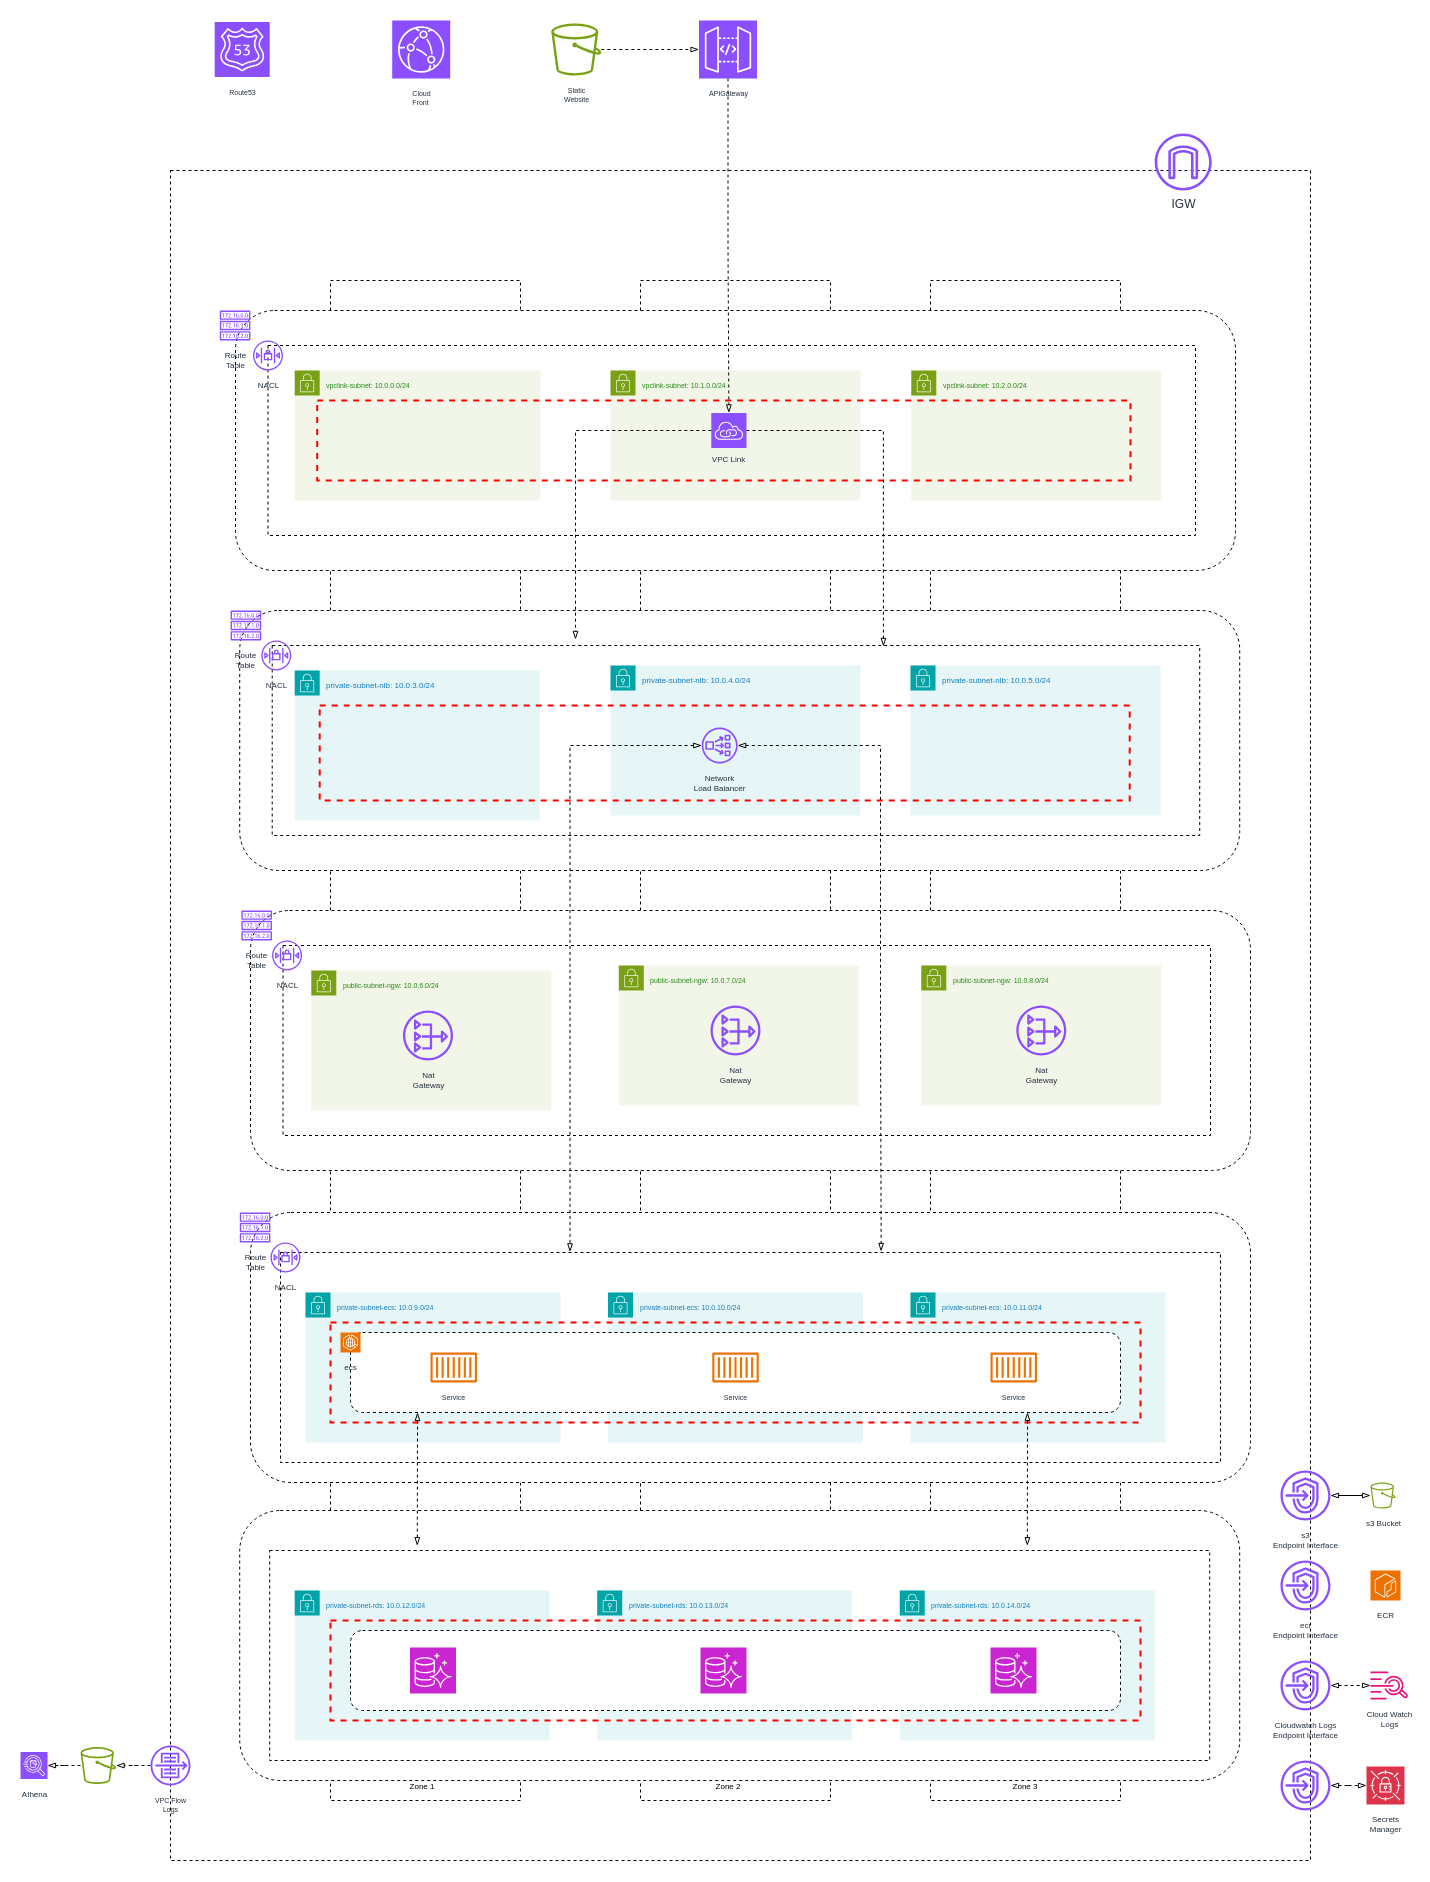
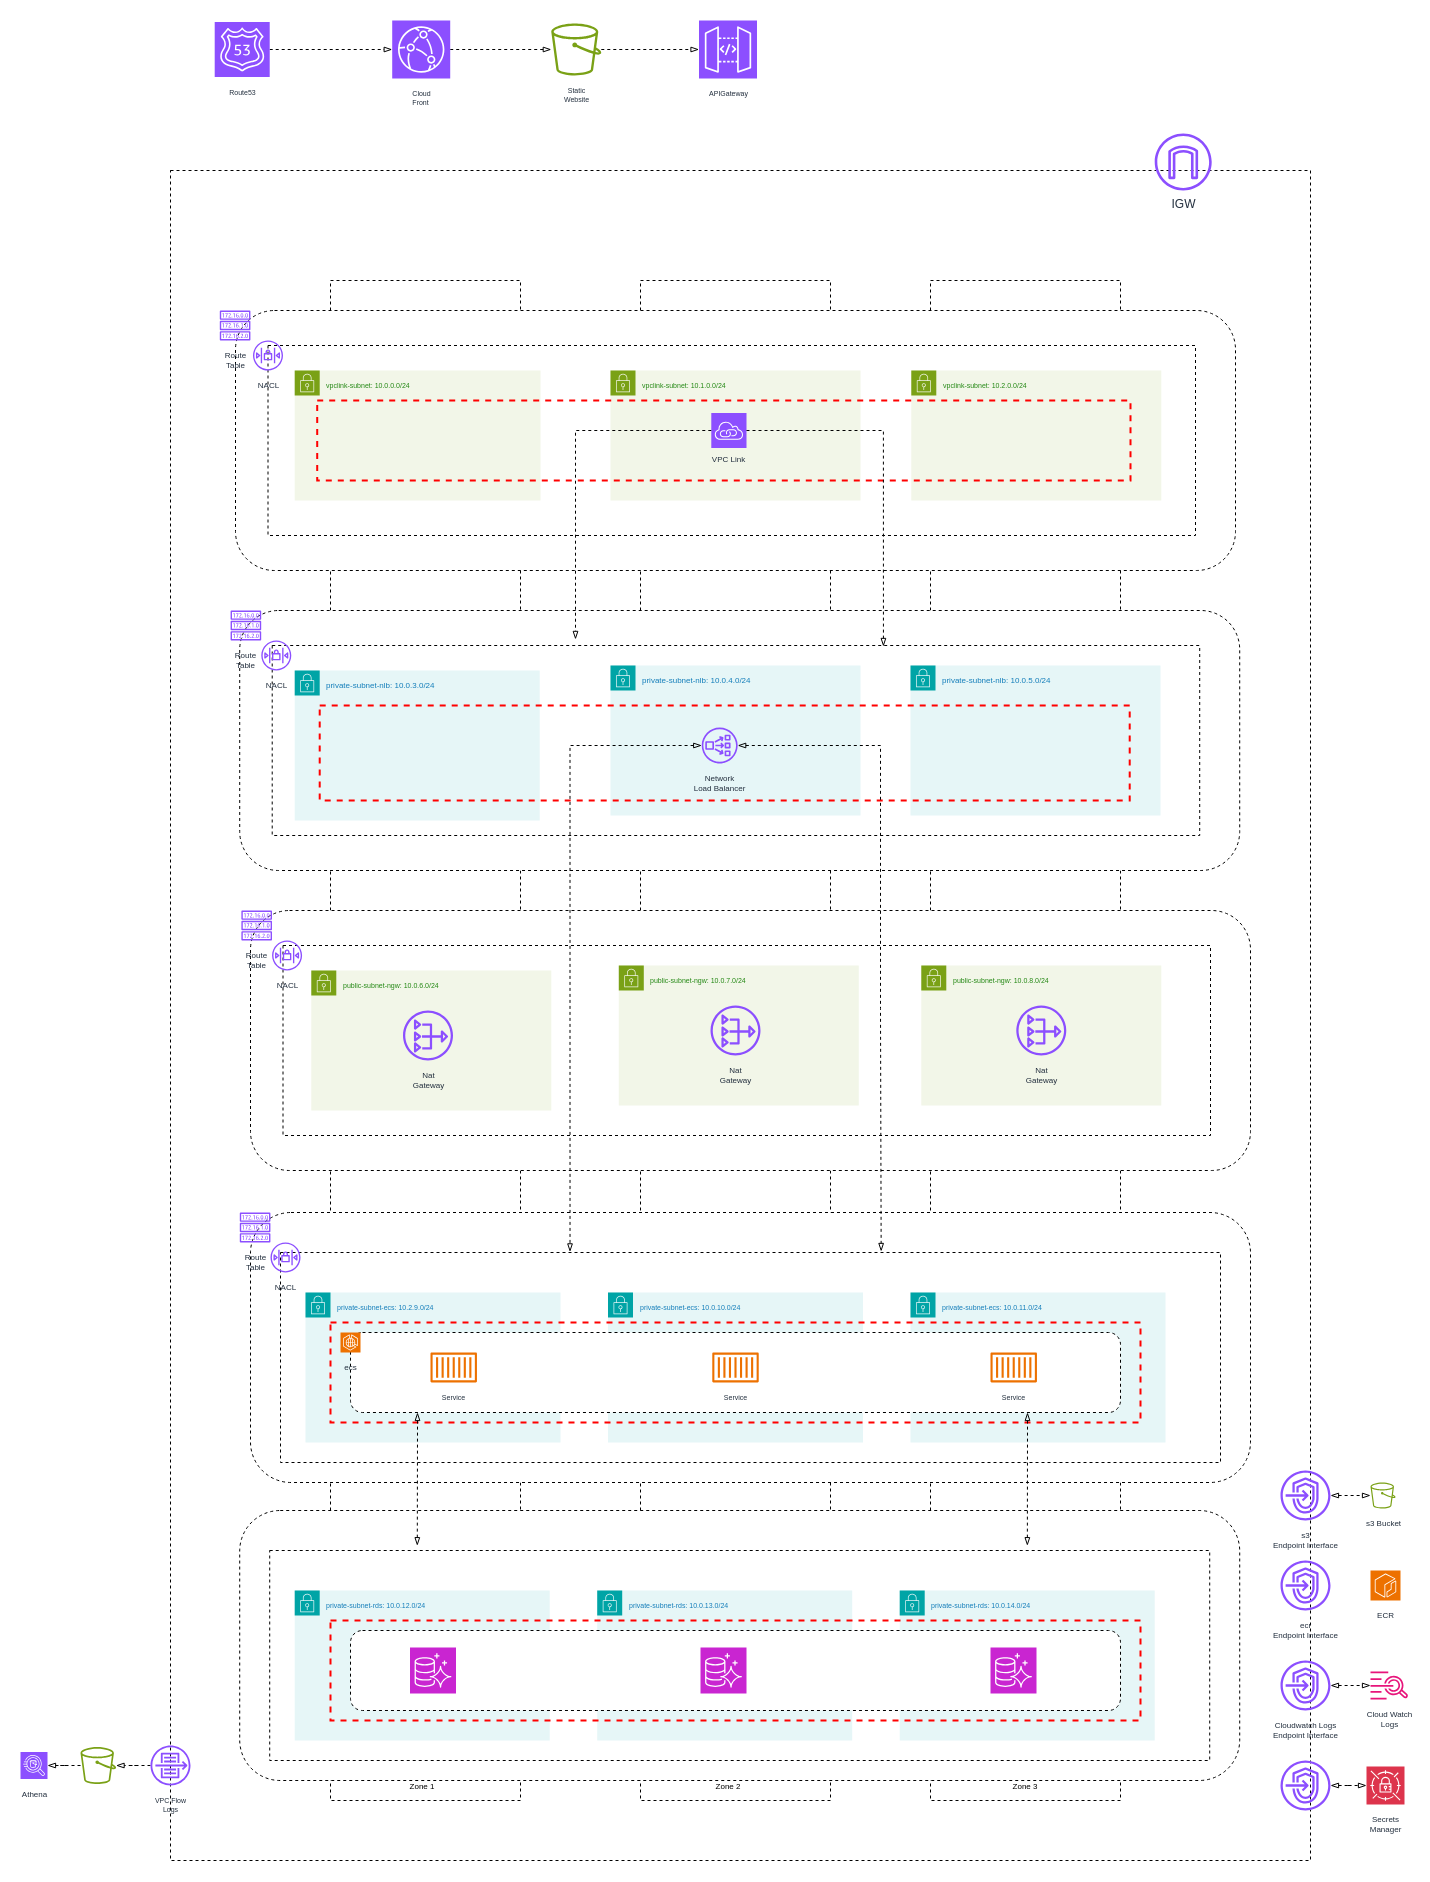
none -> (327, 50)
none -> (497, 50)
(728, 242) -> none
(432, 1307) -> (432, 1307)
(1351, 1496) -> (1351, 1496)
